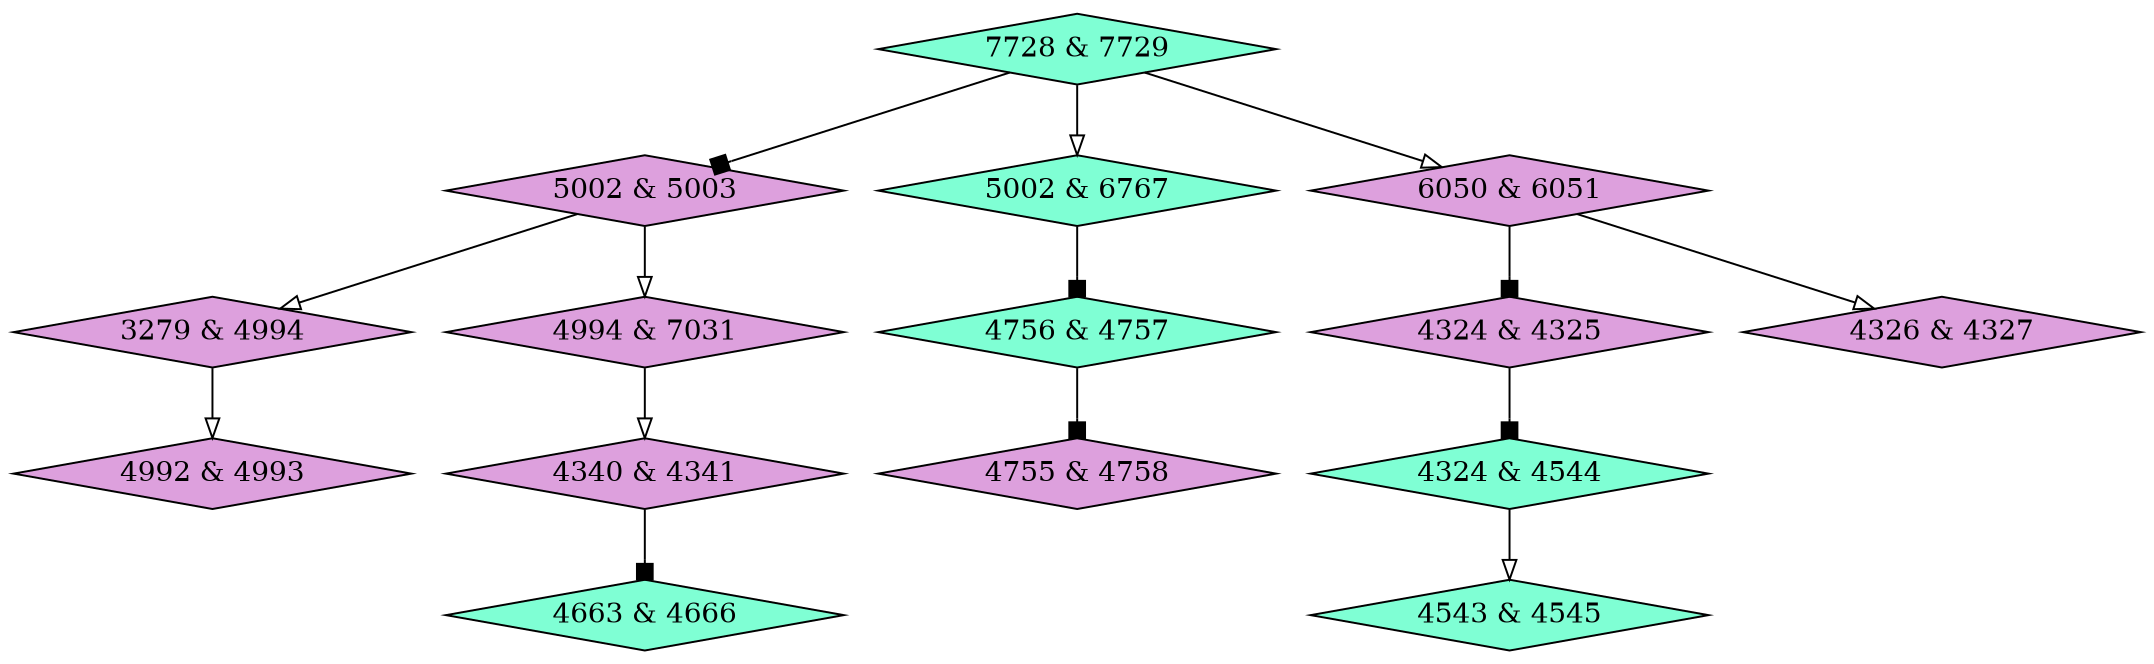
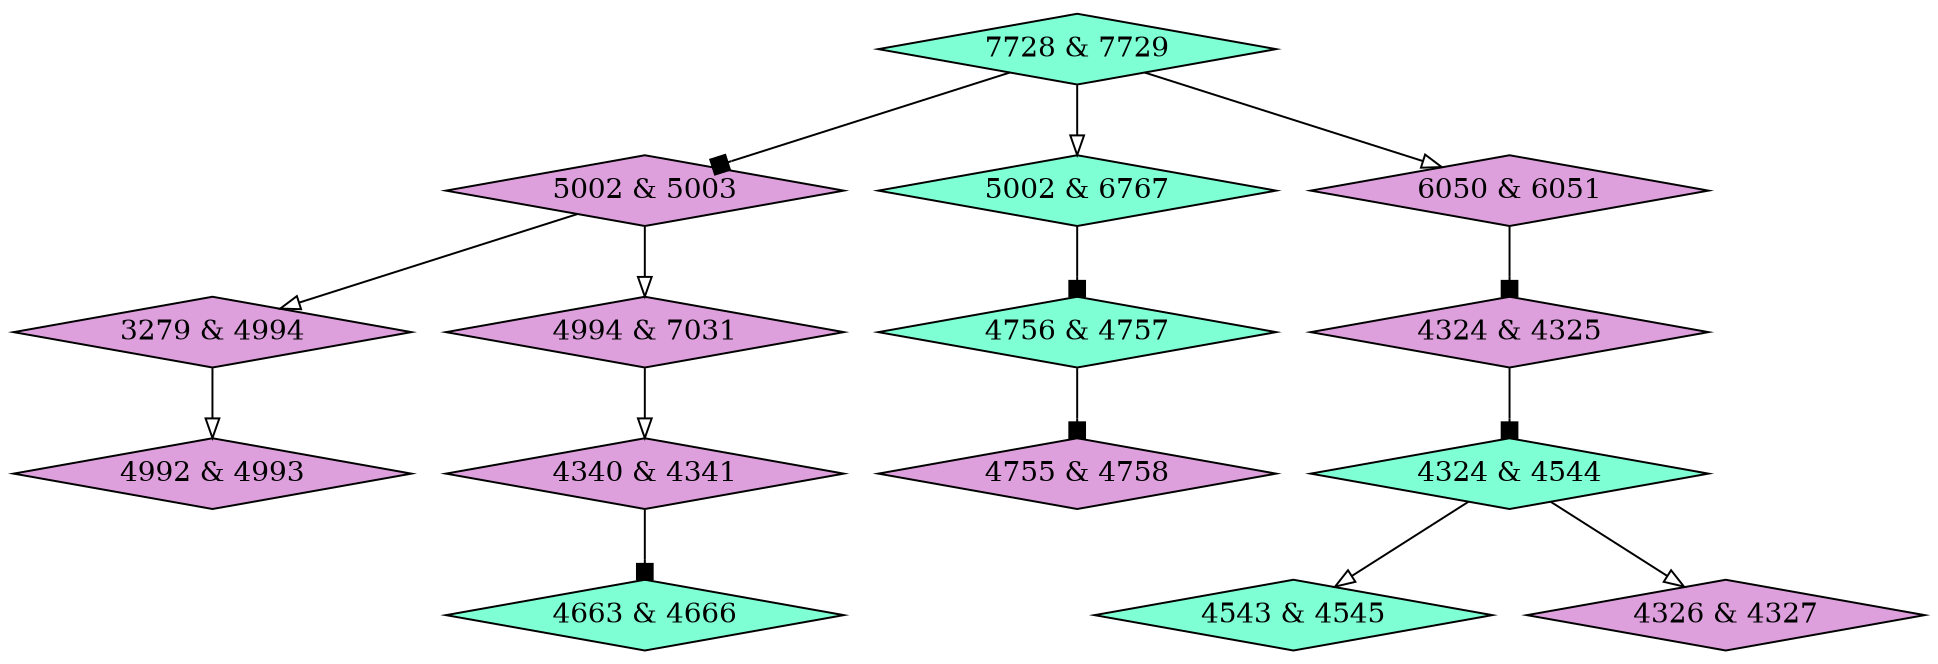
(1716, 258) -> (1609, 539)
